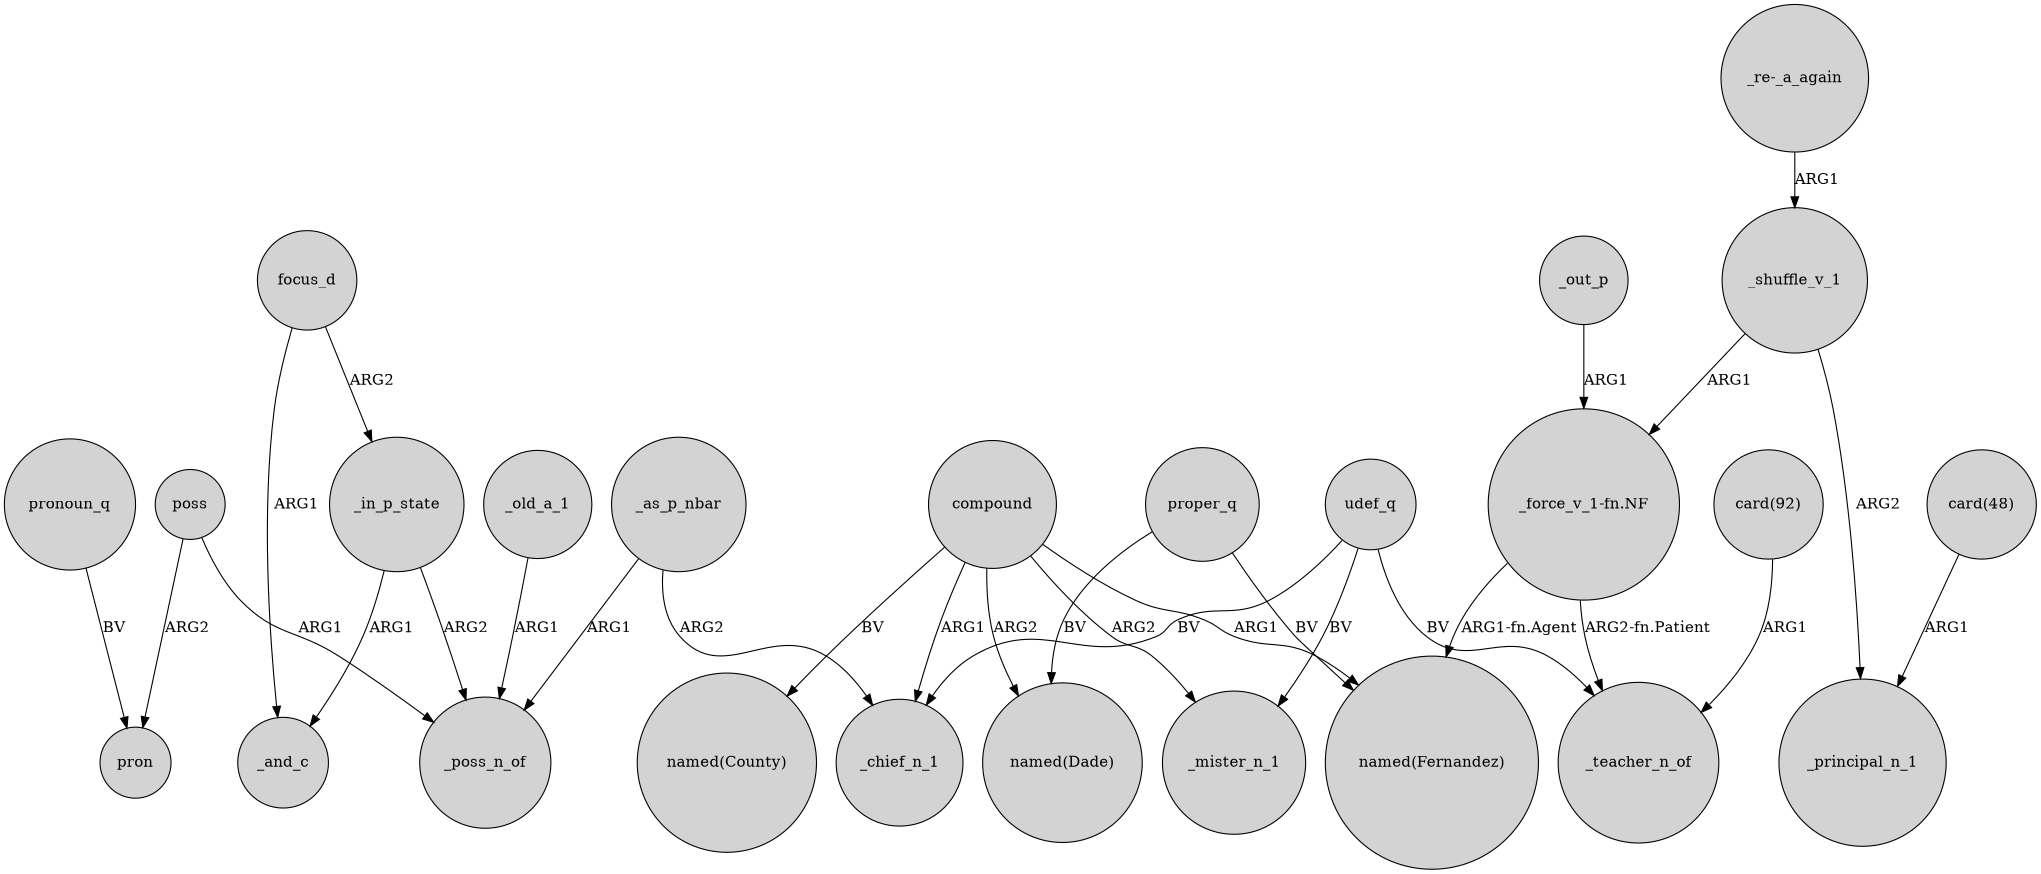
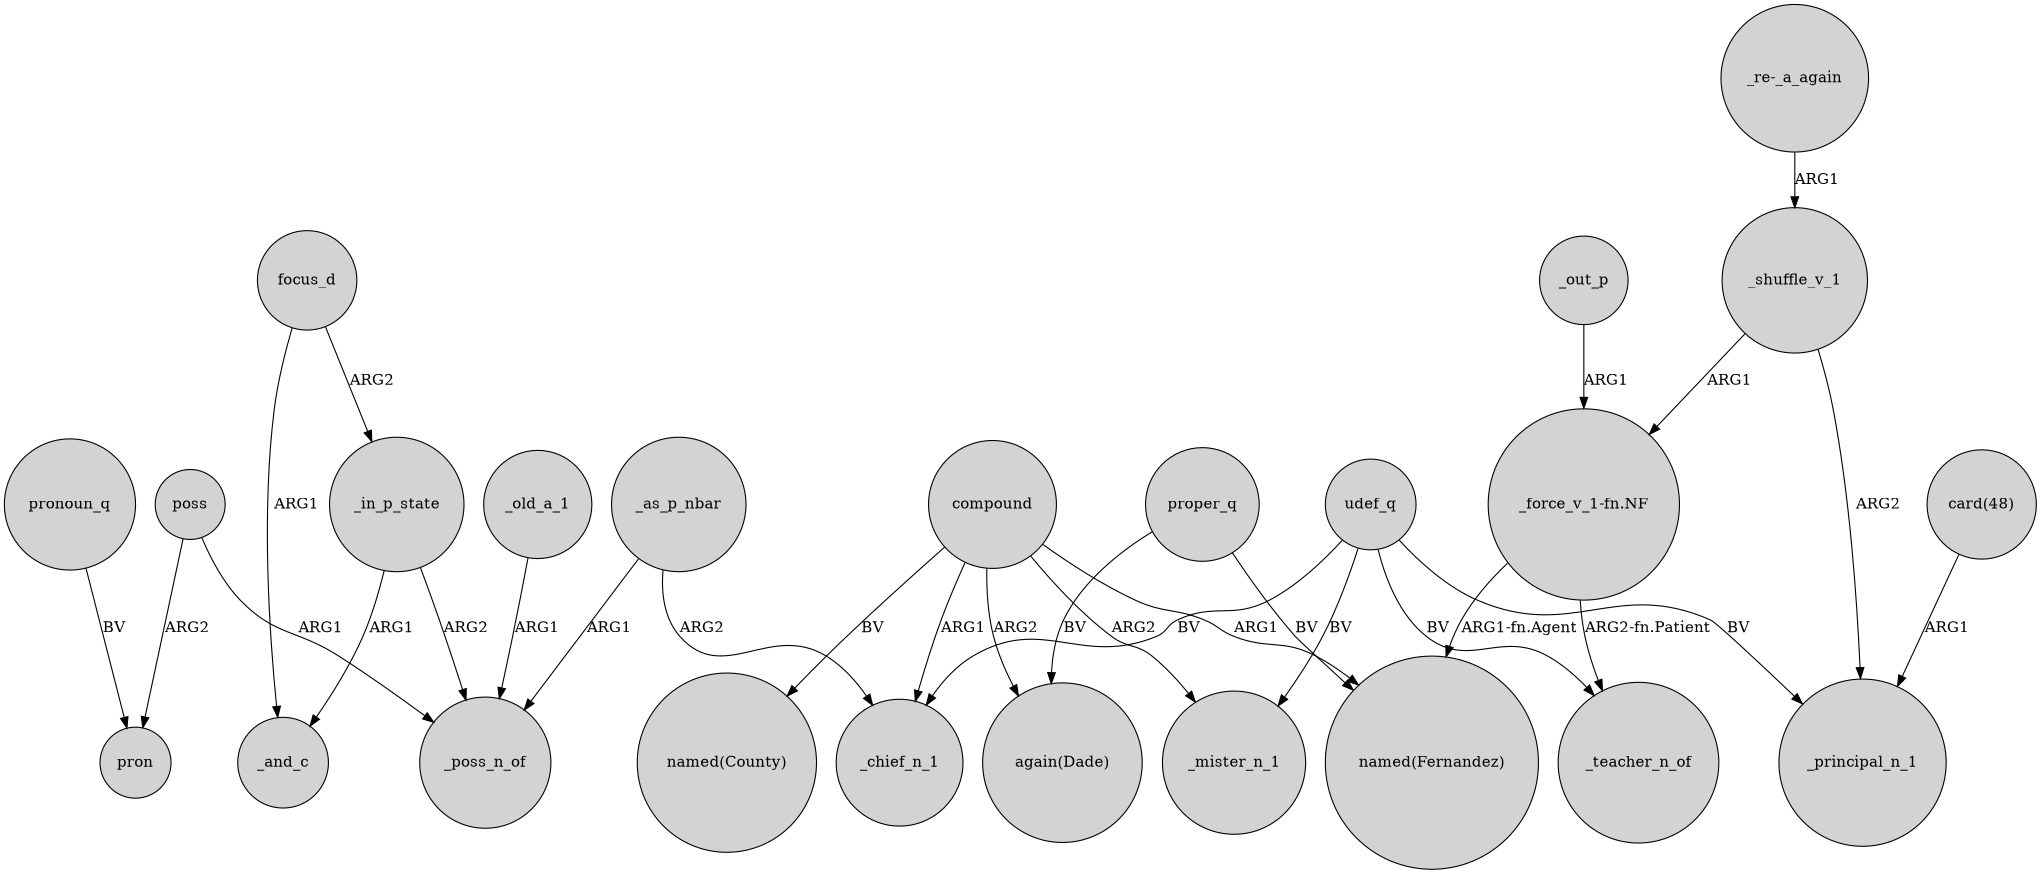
(1769, 504) -> none
none -> (1601, 609)
(1062, 763) -> (1062, 763)
